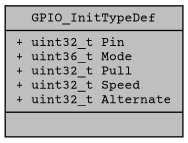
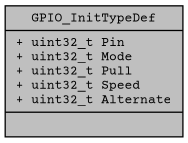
(75, 56) -> (75, 56)
